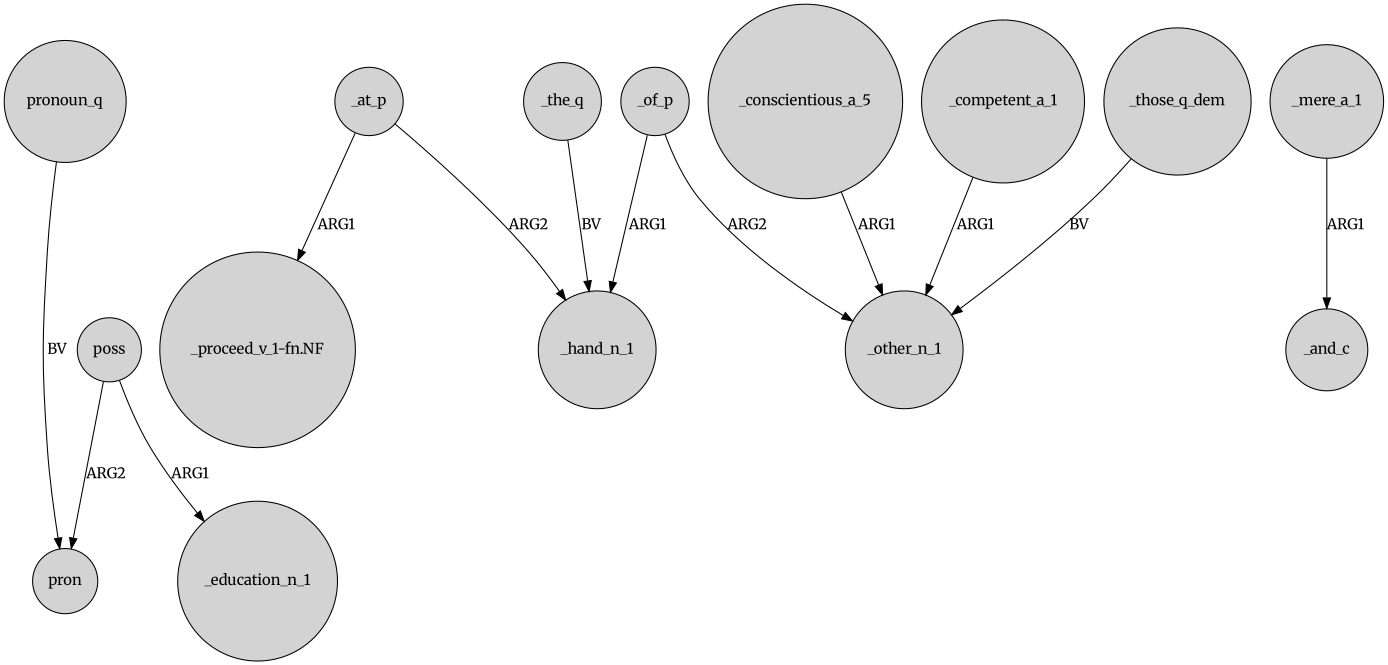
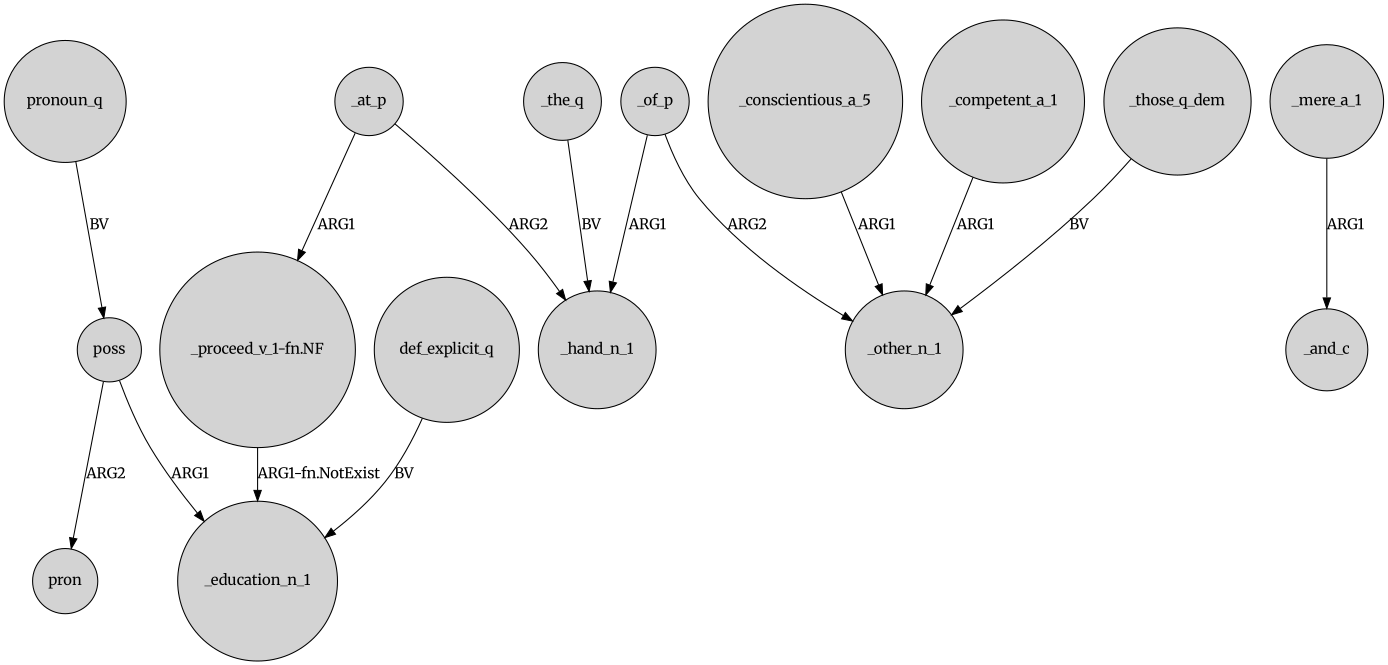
(43, 350) -> (89, 234)
none -> (447, 350)
none -> (258, 469)
